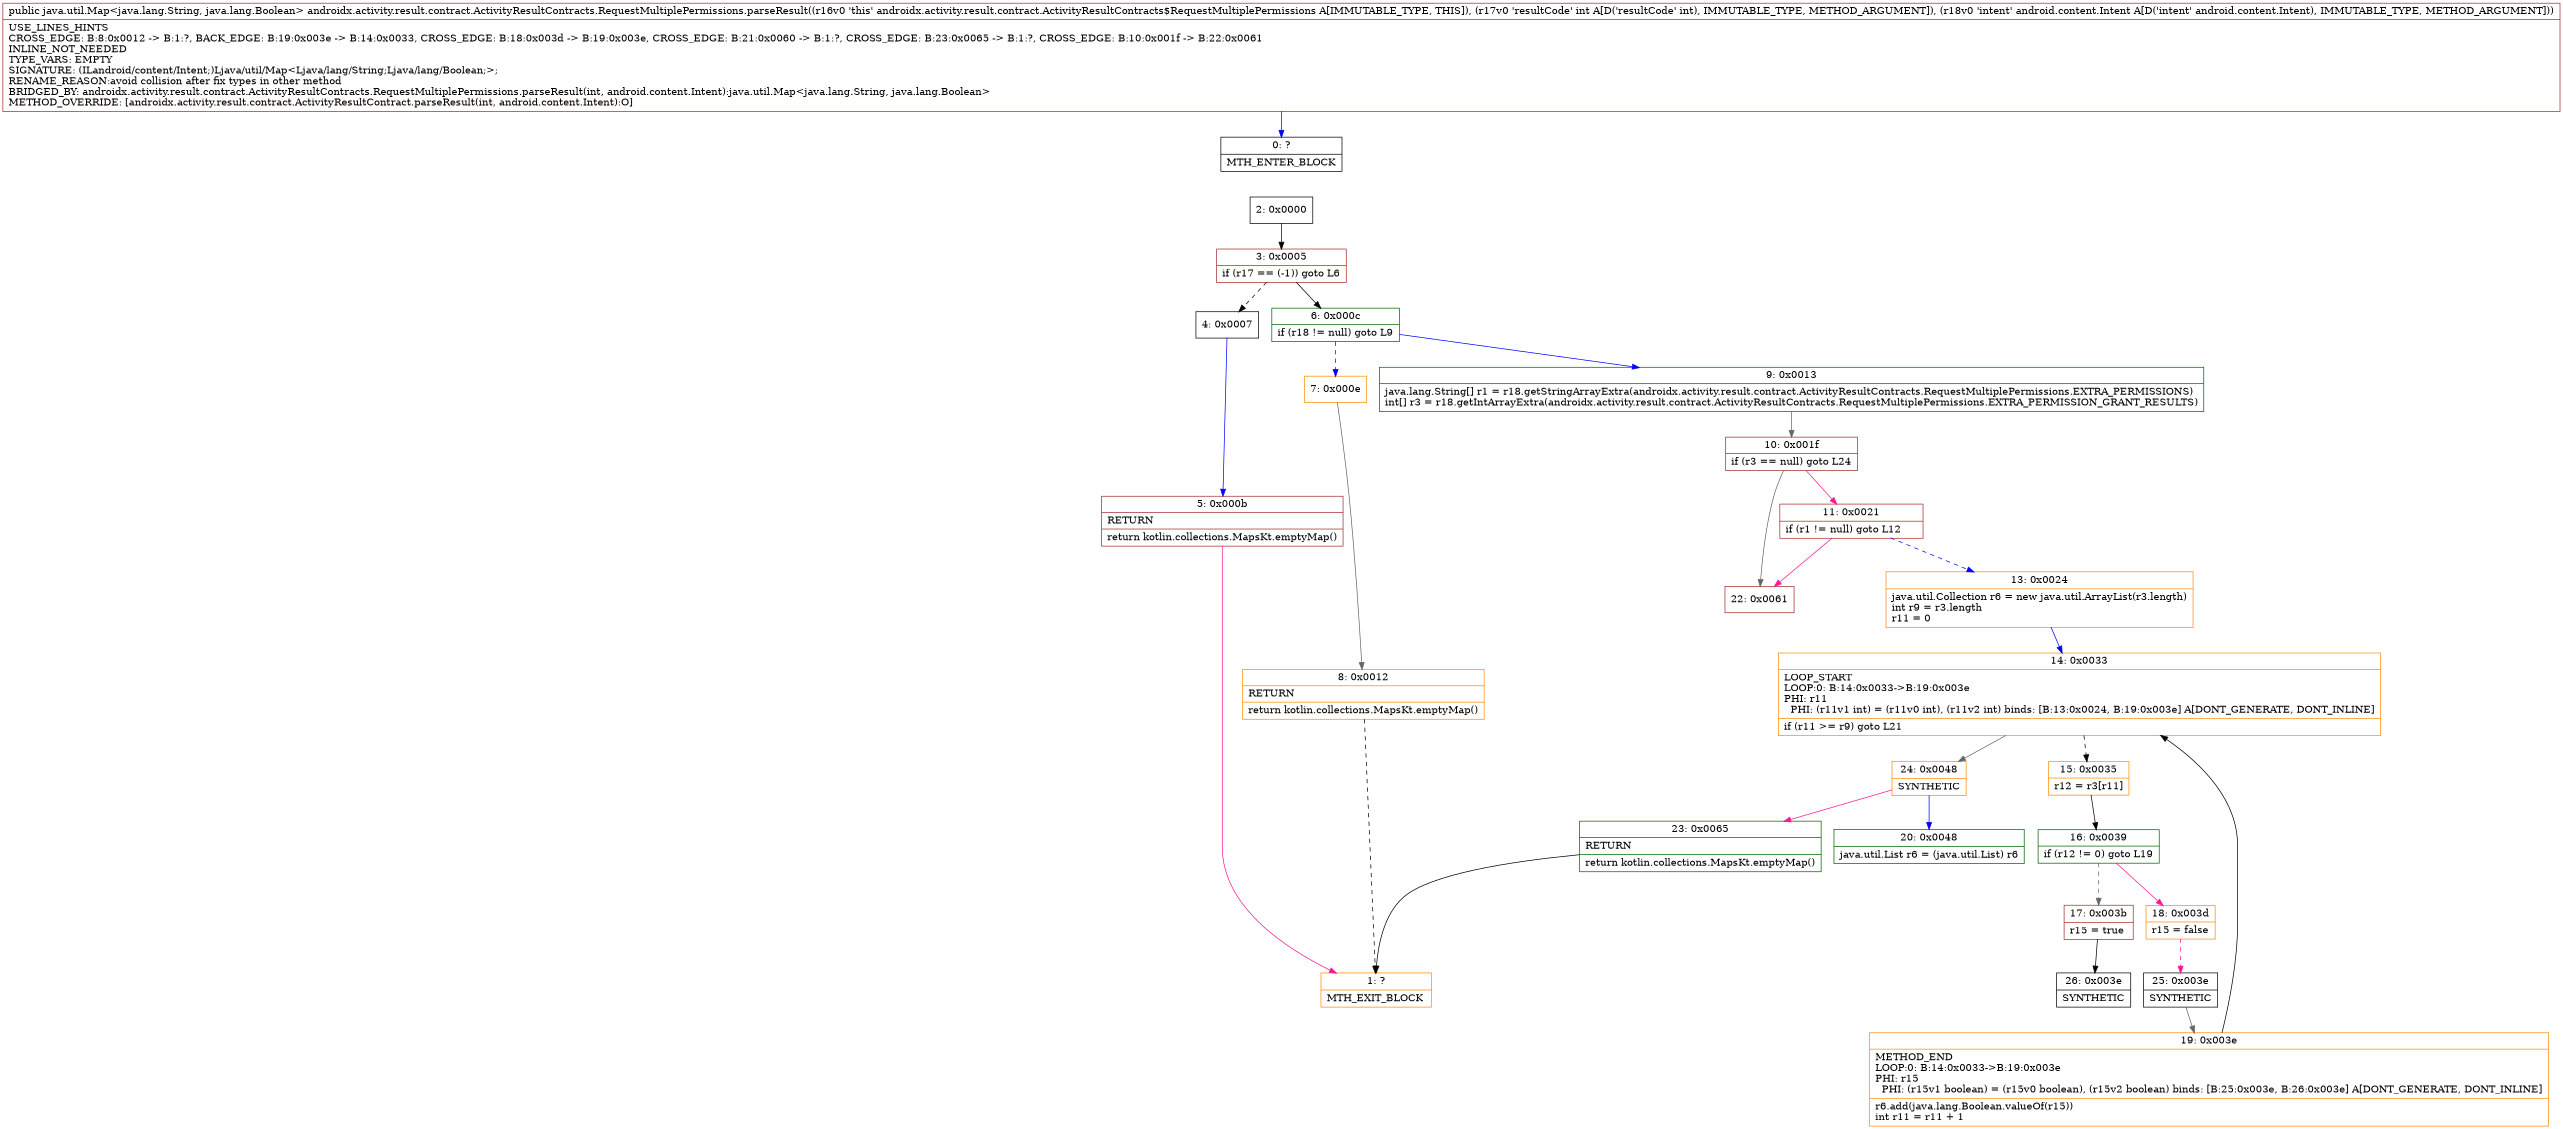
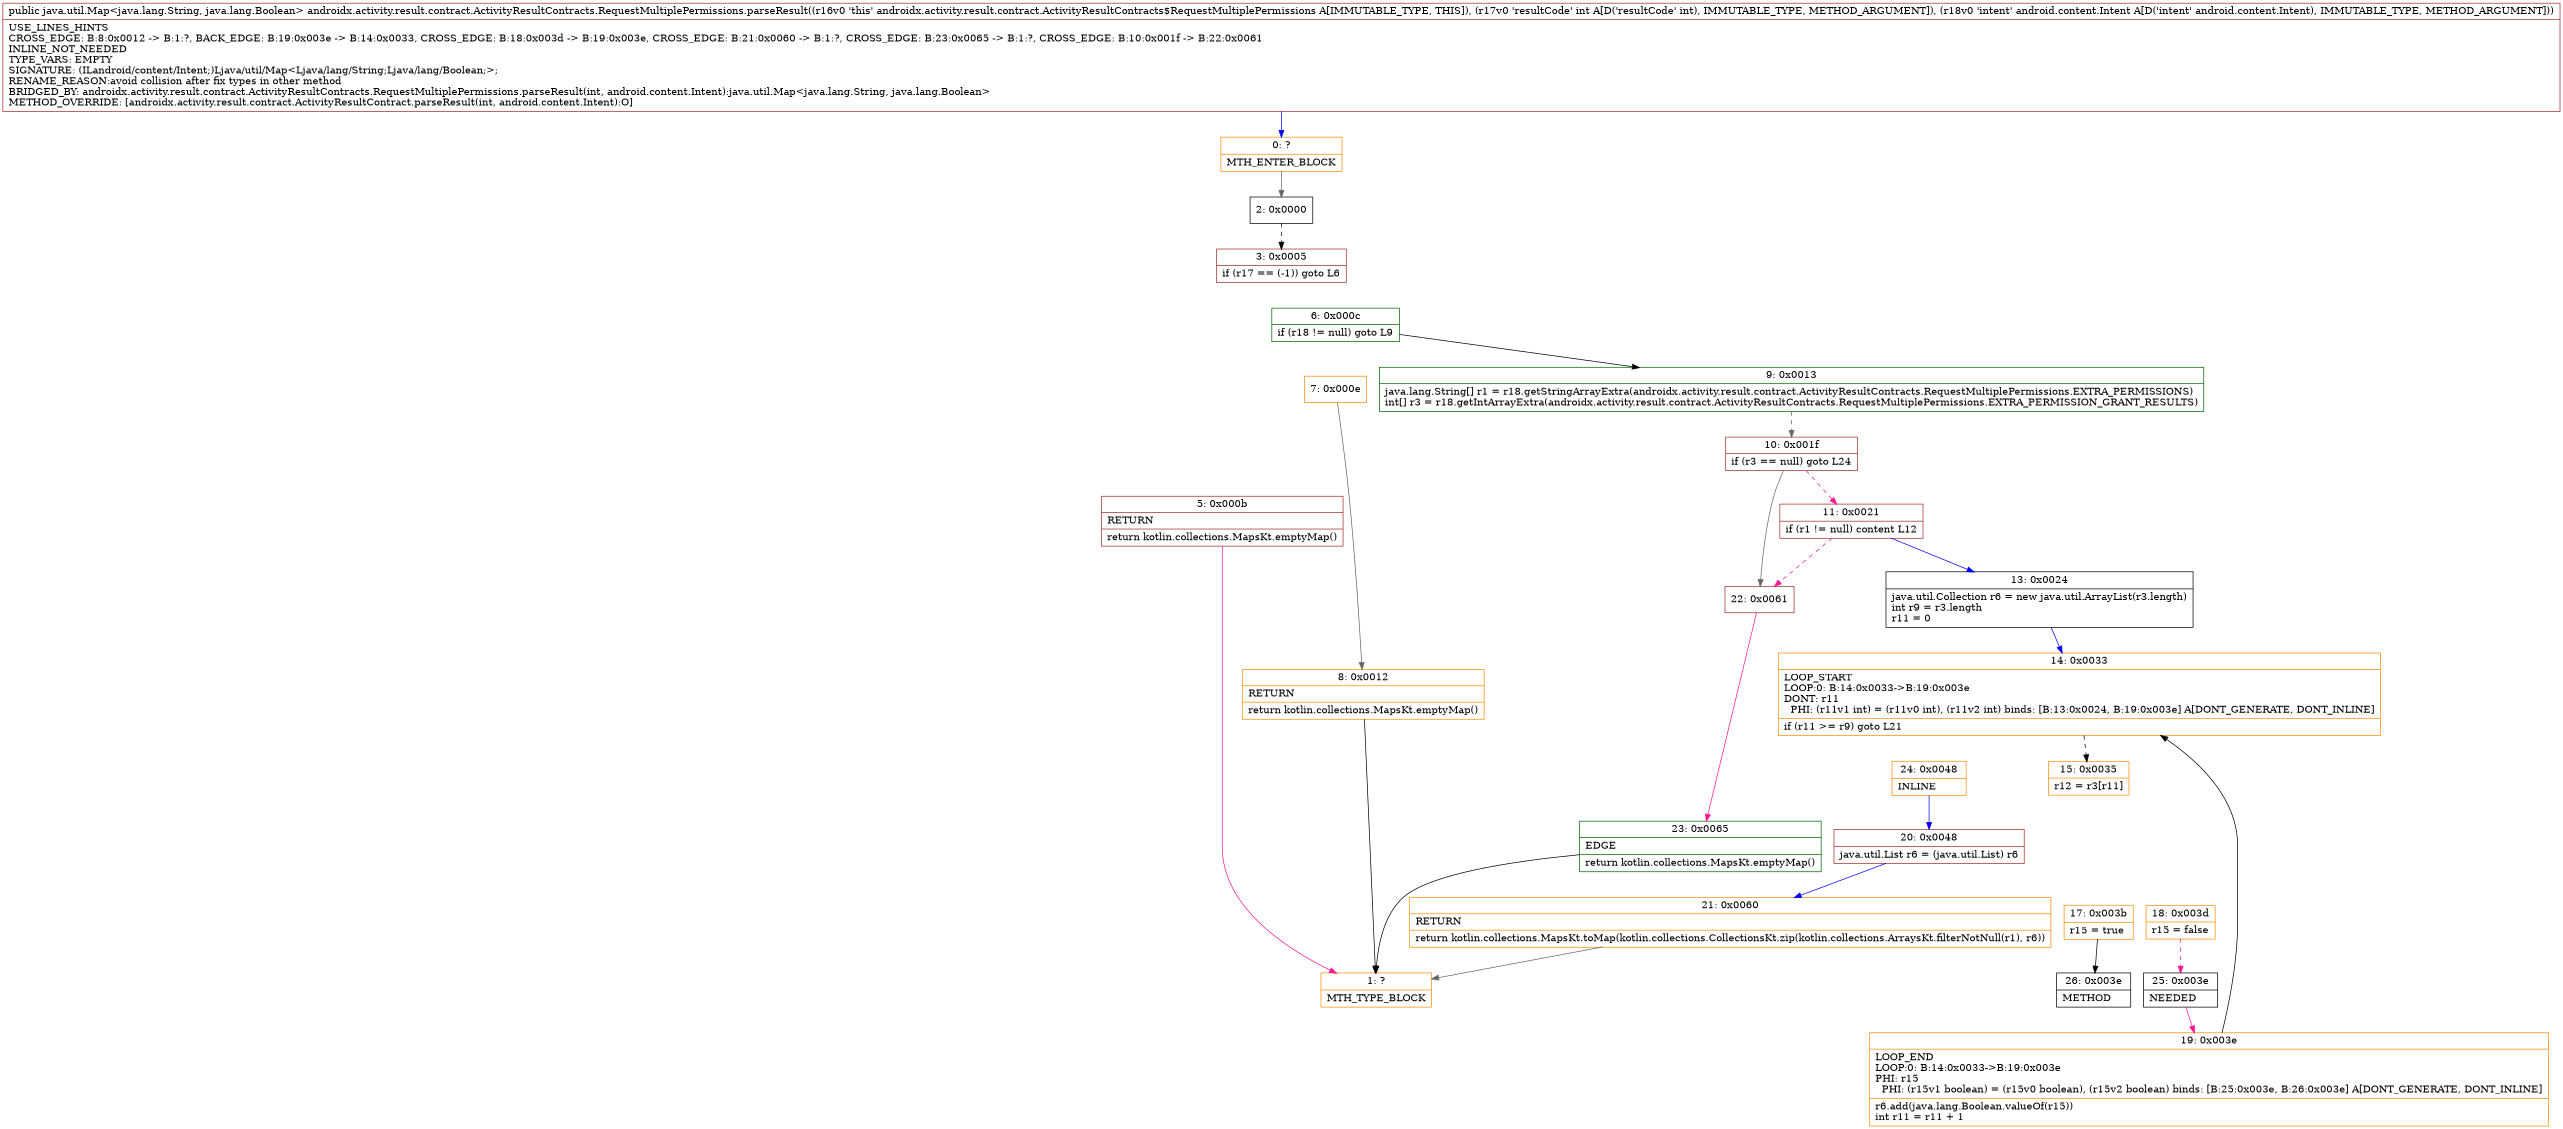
(1281, 154) -> (1281, 154)
none -> (1281, 181)
(1281, 233) -> (1281, 233)
(1306, 293) -> none
(1227, 325) -> none
(1516, 351) -> (1516, 351)
(1336, 355) -> none
(1792, 421) -> (1792, 421)
(1819, 485) -> (1819, 485)
(1844, 529) -> (1851, 529)
(1929, 554) -> (1929, 554)
(1806, 560) -> (1806, 560)
(2040, 600) -> (2040, 600)
(1808, 699) -> (1813, 699)
(1985, 747) -> none
(1929, 787) -> (1917, 787)
(1841, 805) -> (1732, 713)
(1370, 843) -> (1370, 843)
(1608, 846) -> (1601, 846)
(1929, 846) -> (1929, 846)
(2099, 846) -> none
none -> (1730, 922)
(2099, 922) -> (2099, 922)
(1375, 998) -> (1376, 998)
(2094, 998) -> (2087, 998)
(2181, 998) -> (2173, 998)
(2189, 1017) -> (2189, 1017)
(1914, 1057) -> (1905, 1057)
